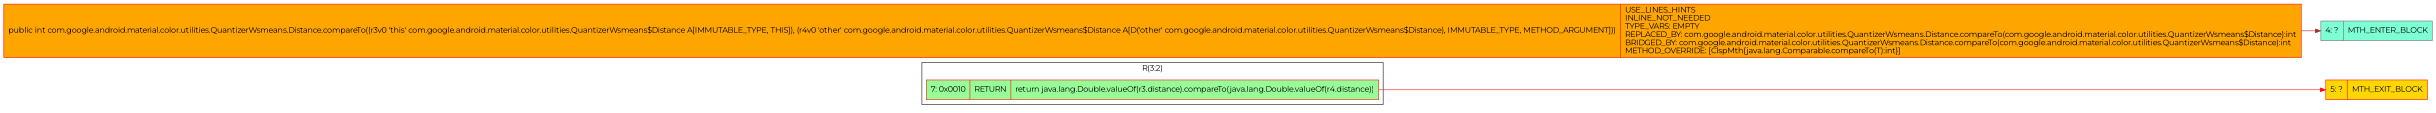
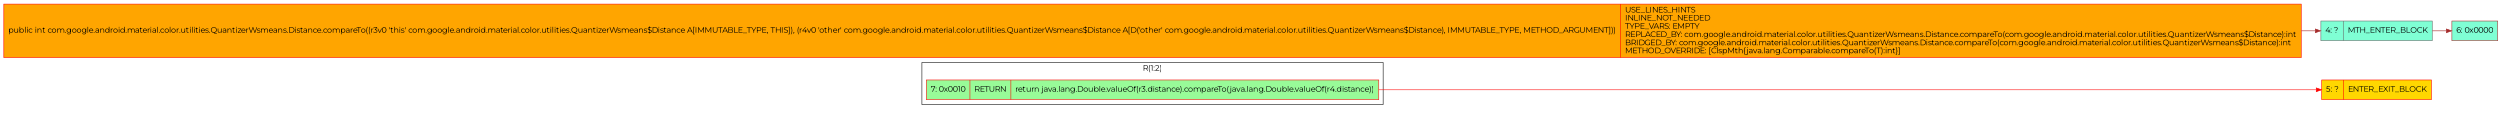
none -> (2475, 31)
(1153, 69) -> (1153, 69)
(2387, 90) -> (2387, 90)
